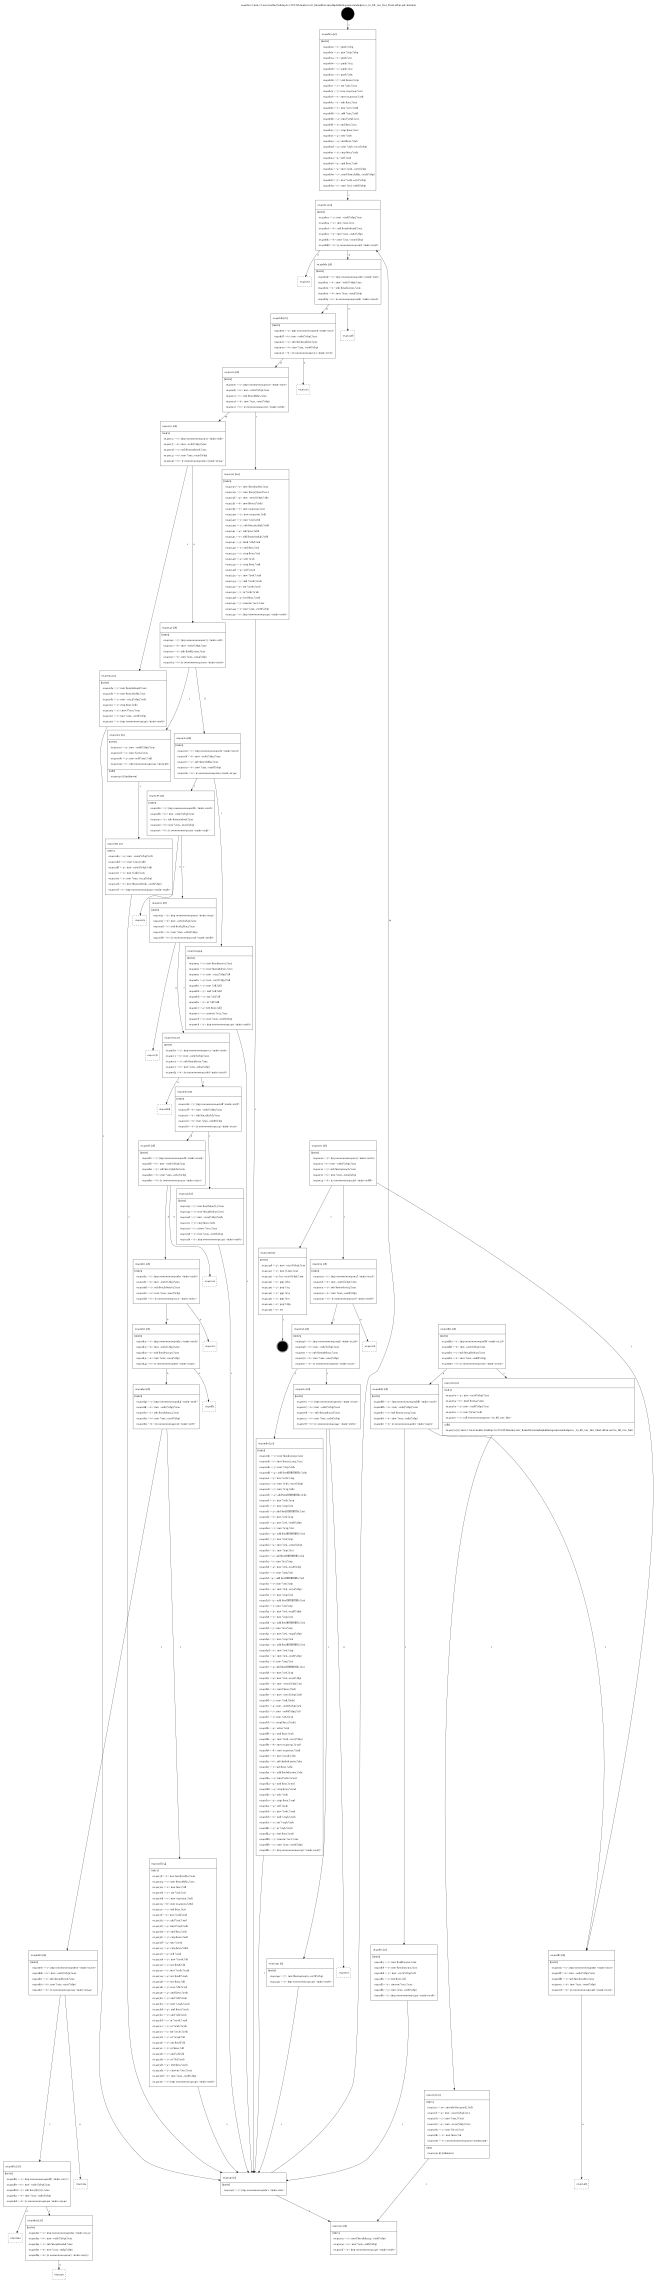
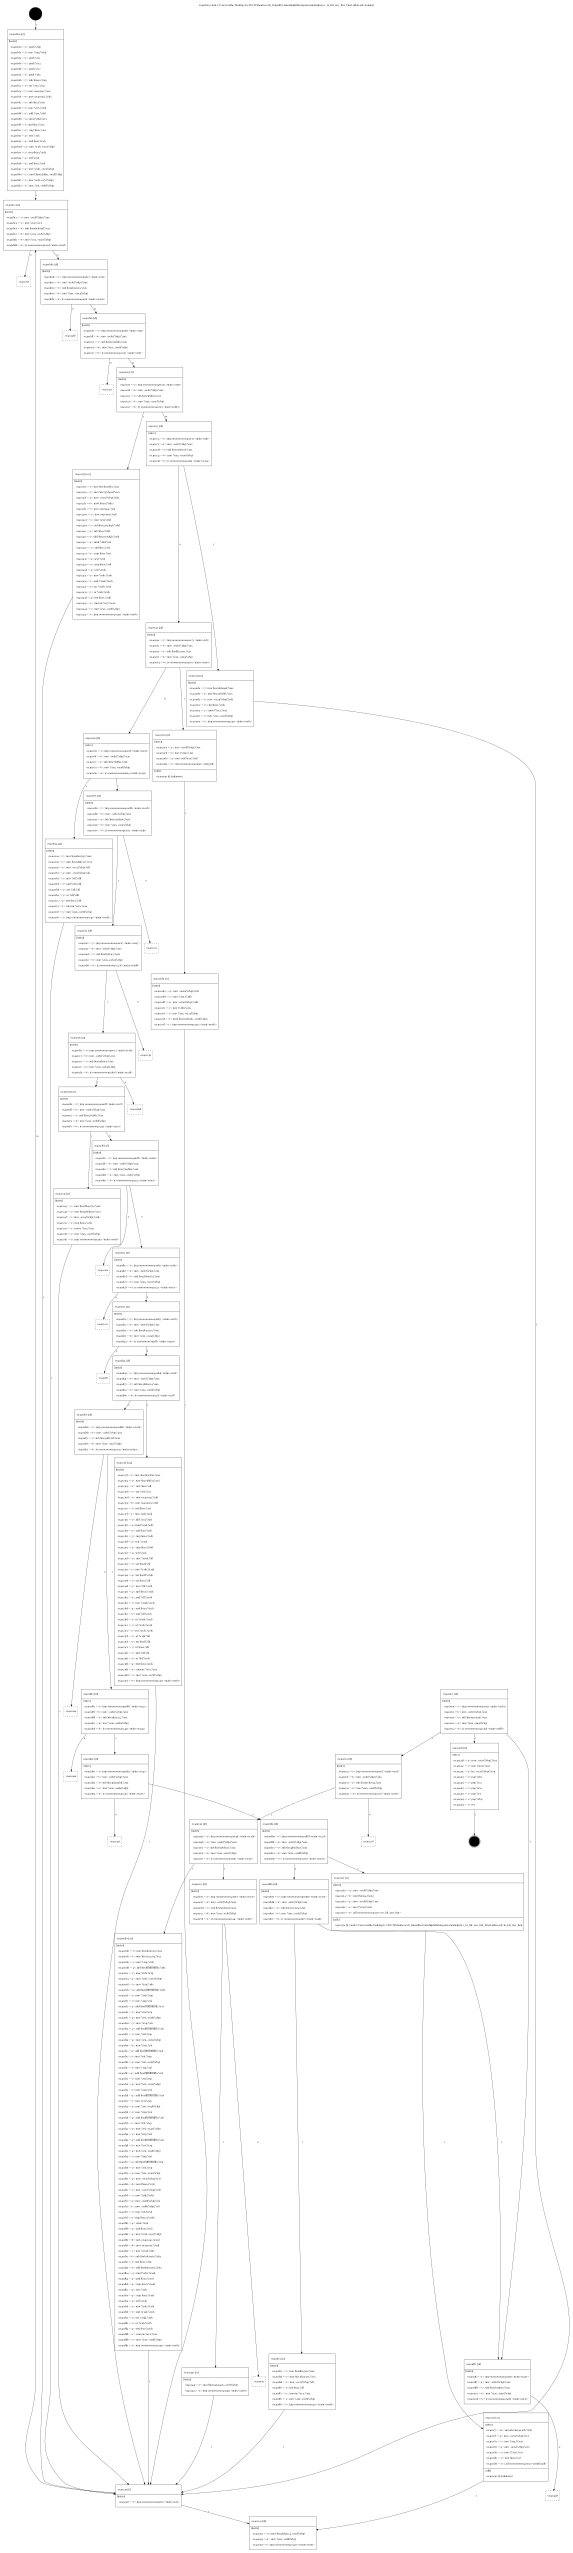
none -> (205, 1799)
